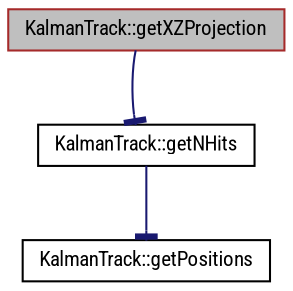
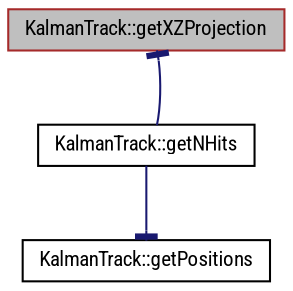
(132, 82) -> (160, 93)
